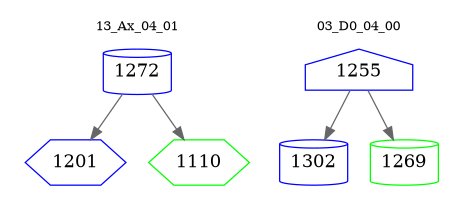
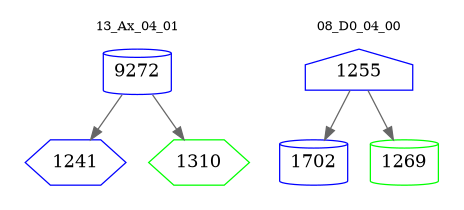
(359, 27) -> (359, 27)
(137, 72) -> (137, 72)
(76, 163) -> (76, 163)
(199, 163) -> (199, 163)
(314, 163) -> (314, 163)
